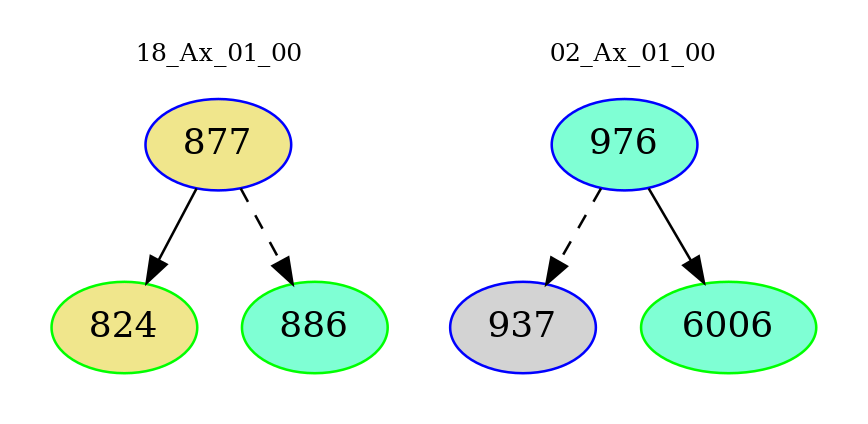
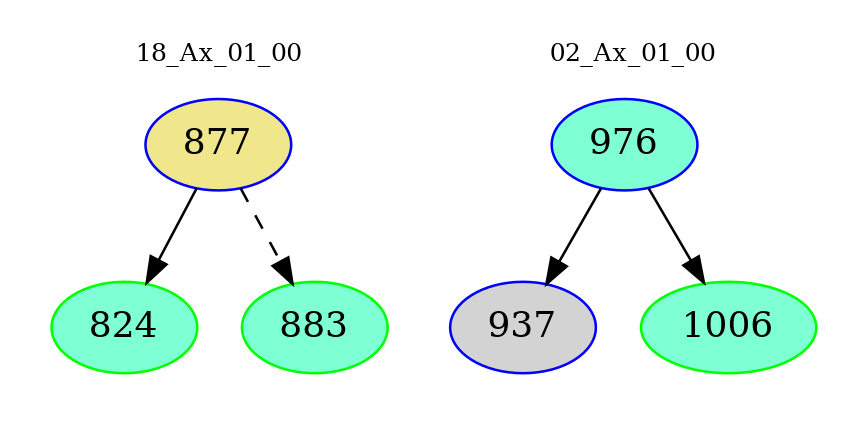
(580, 225) -> (580, 225)
(124, 328) -> (124, 328)
(315, 328) -> (315, 328)
(729, 328) -> (729, 328)
